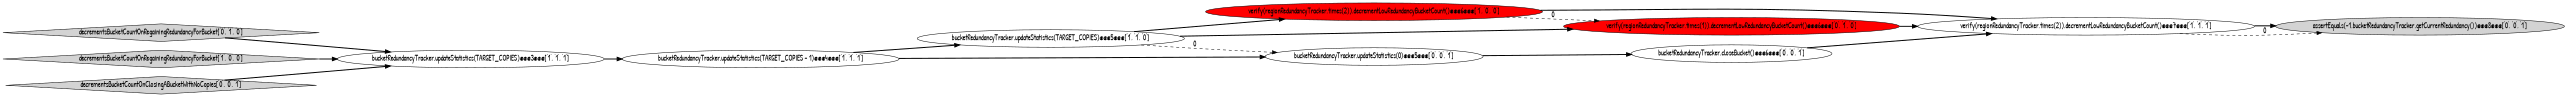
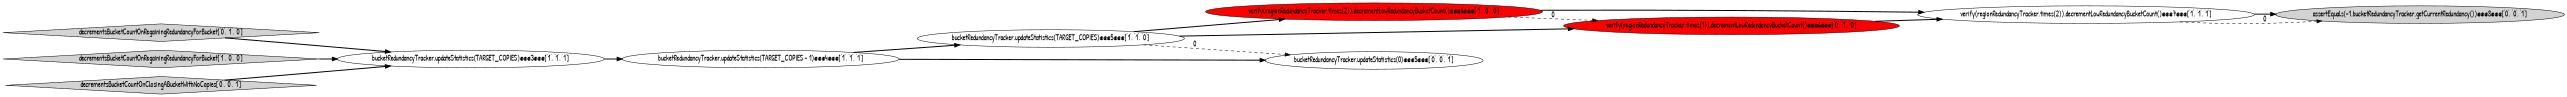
(1732, 54) -> none
